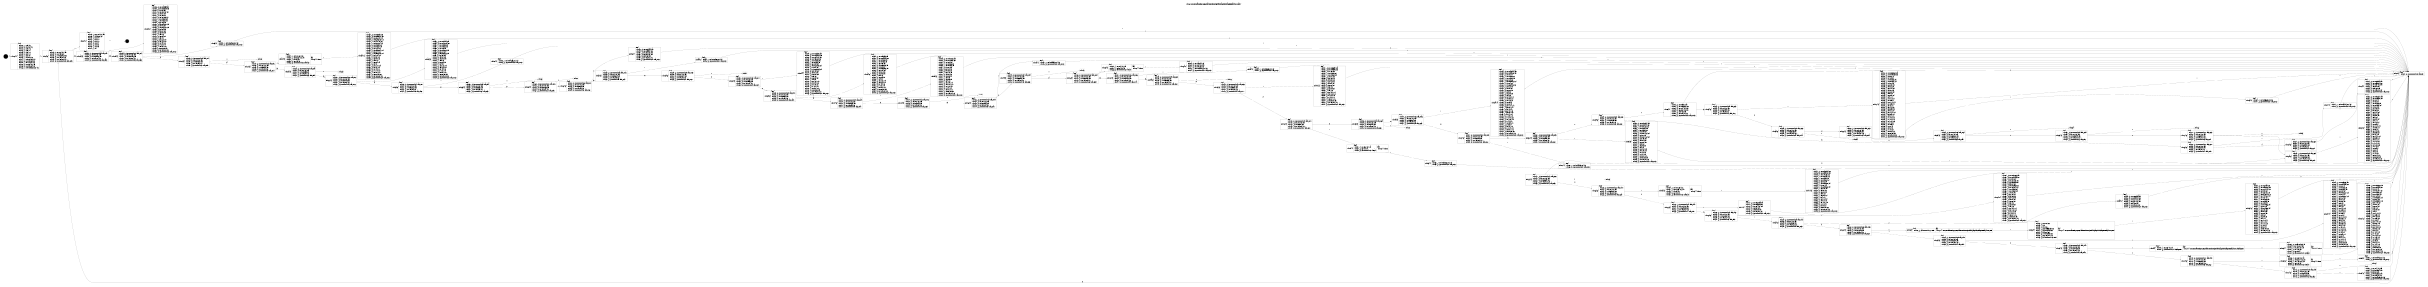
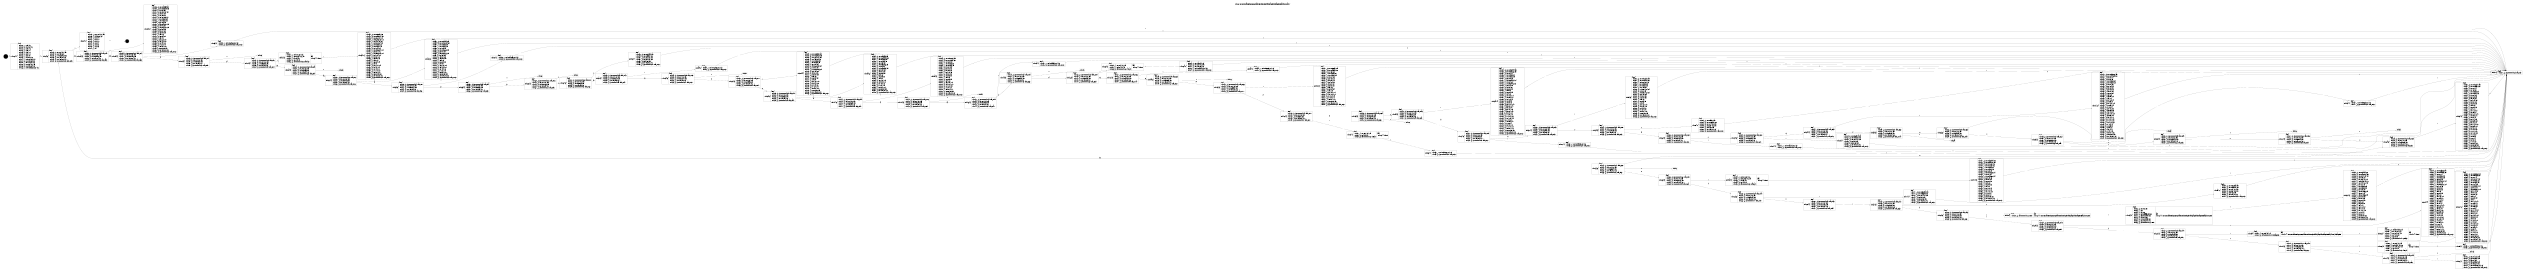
(1700, 110) -> (1783, 136)
(2010, 198) -> none
